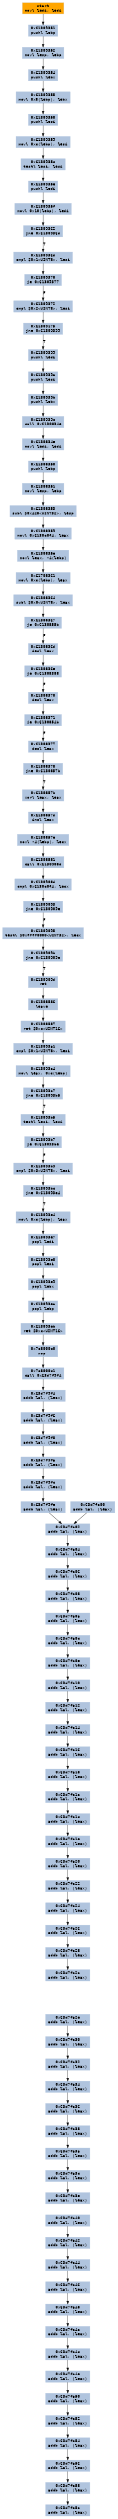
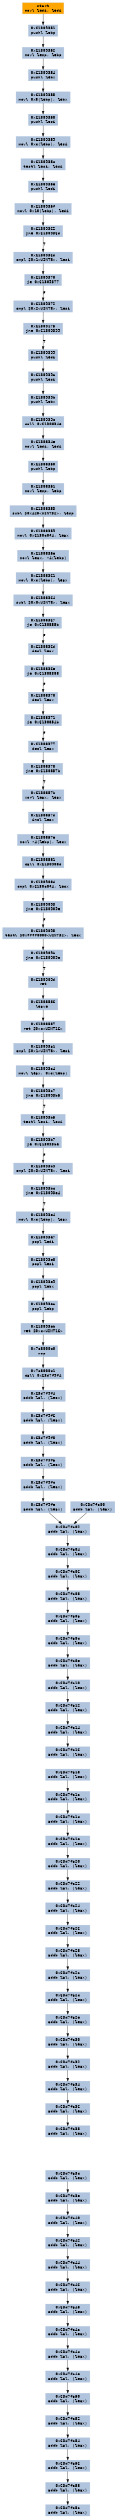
(43, 578) -> (43, 578)
(68, 1762) -> none
none -> (68, 1998)
(68, 2154) -> none
none -> (68, 2208)
